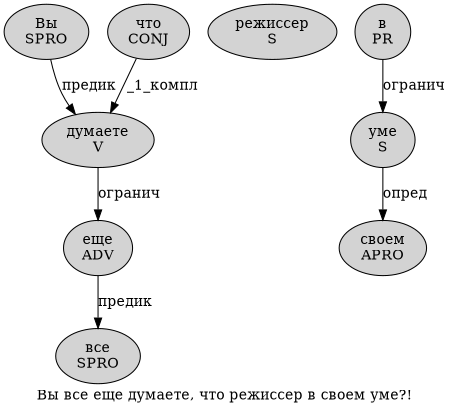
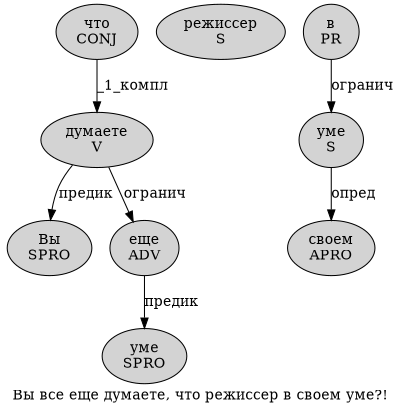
(58, 84) -> (59, 186)
(98, 356) -> (144, 356)
